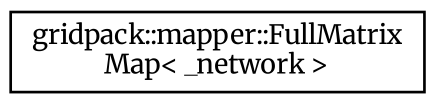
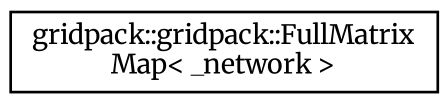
(218, 52) -> (224, 52)
